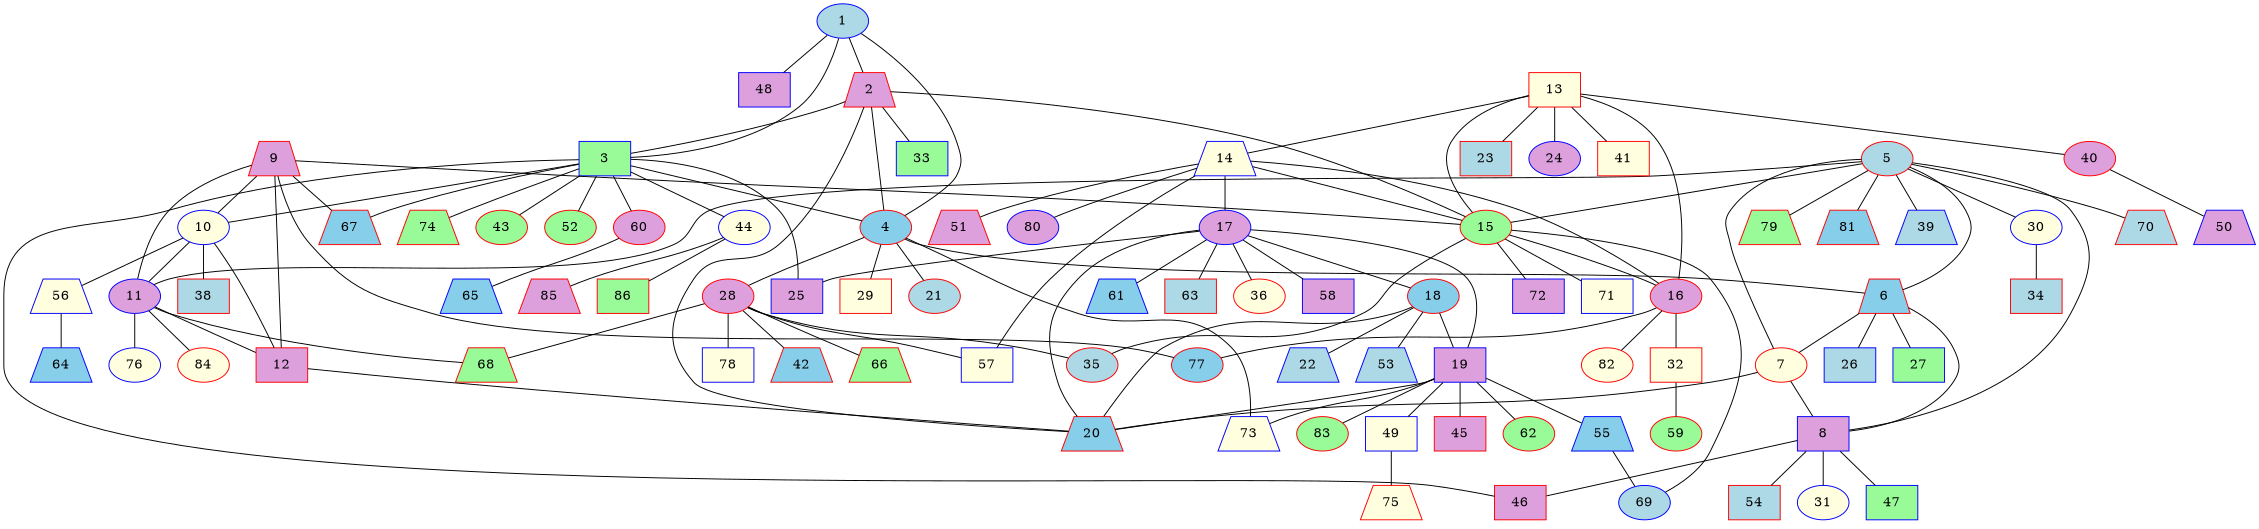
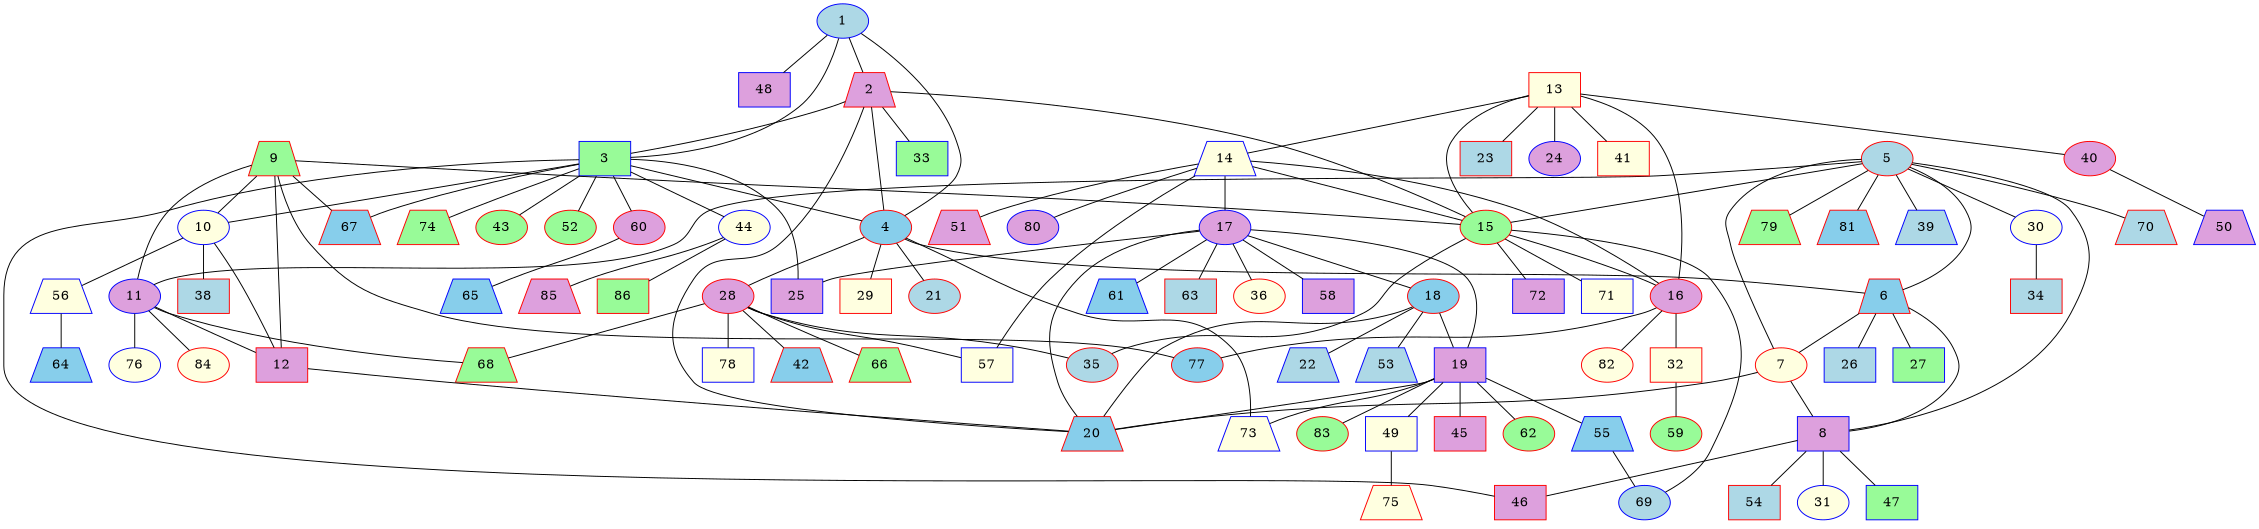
(274, 159) -> (274, 159)
(169, 262) -> none
